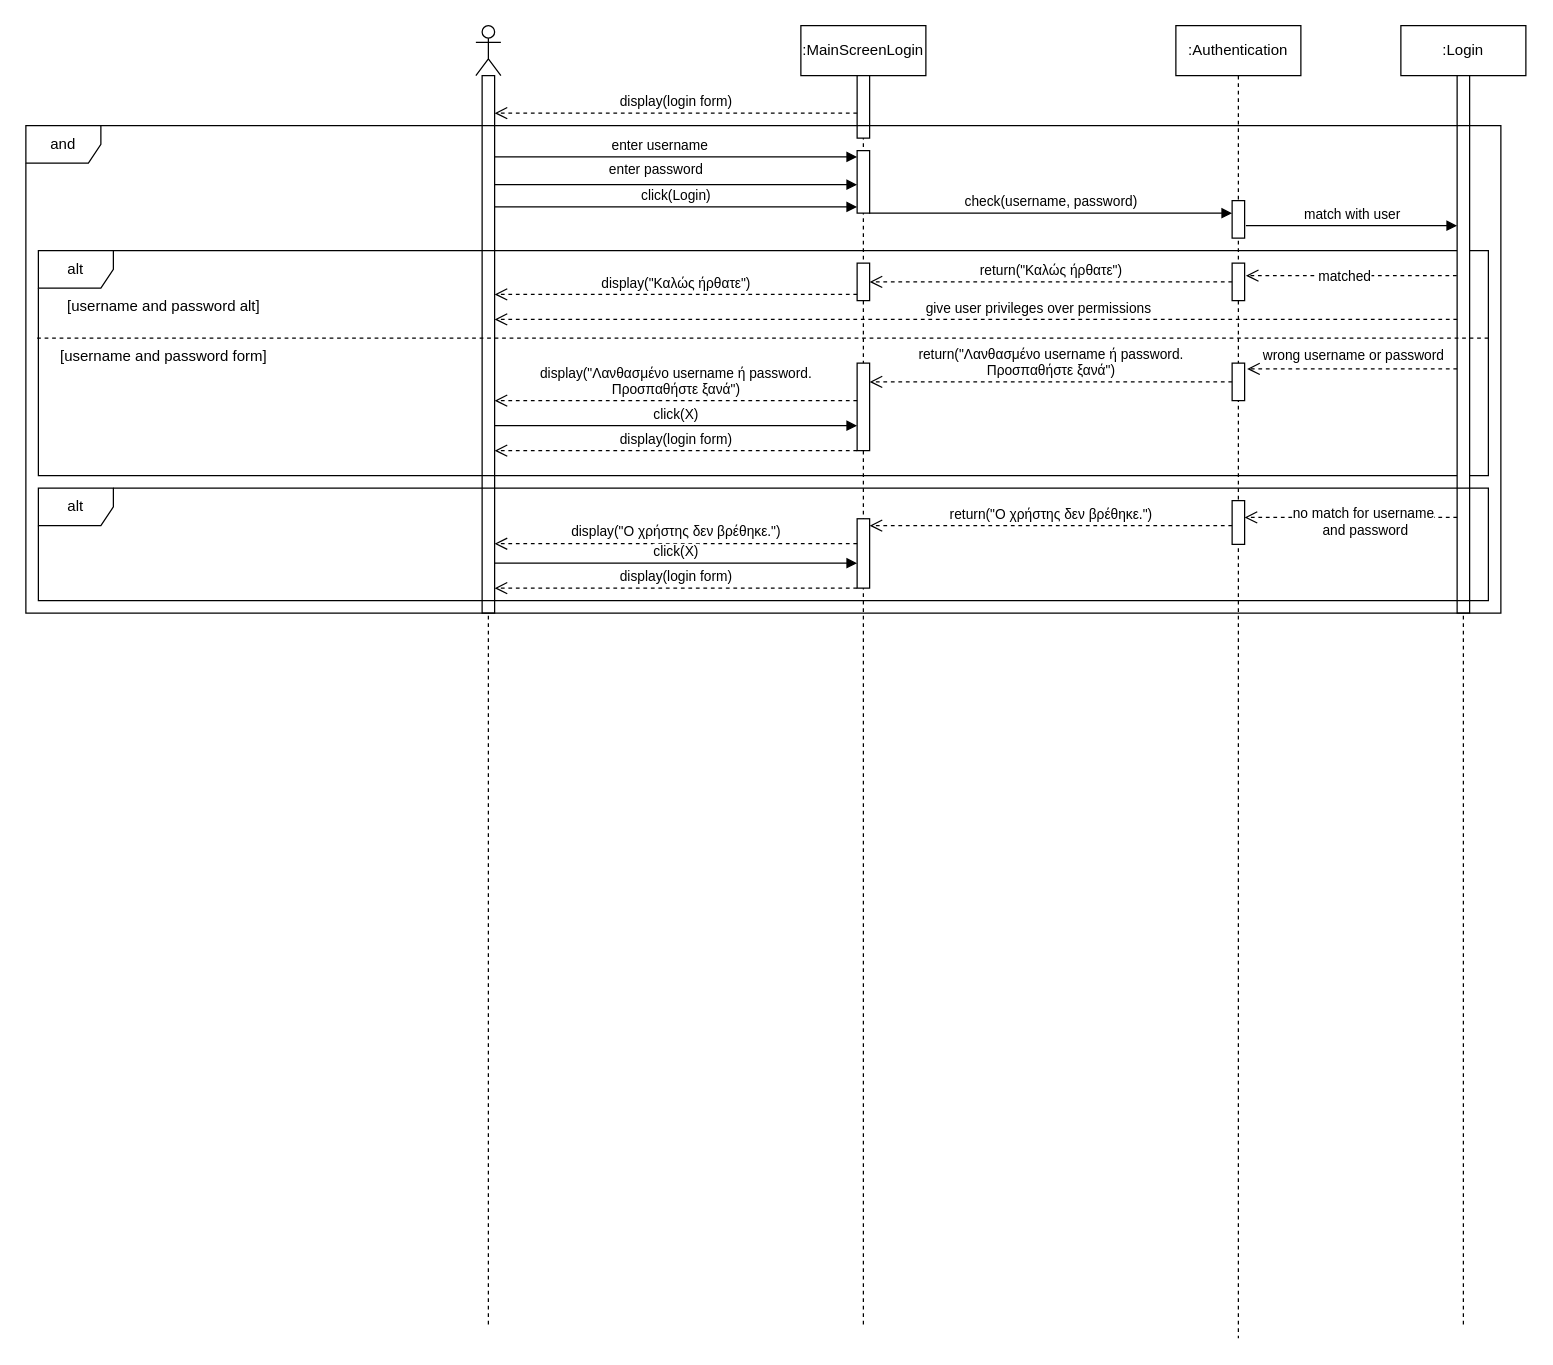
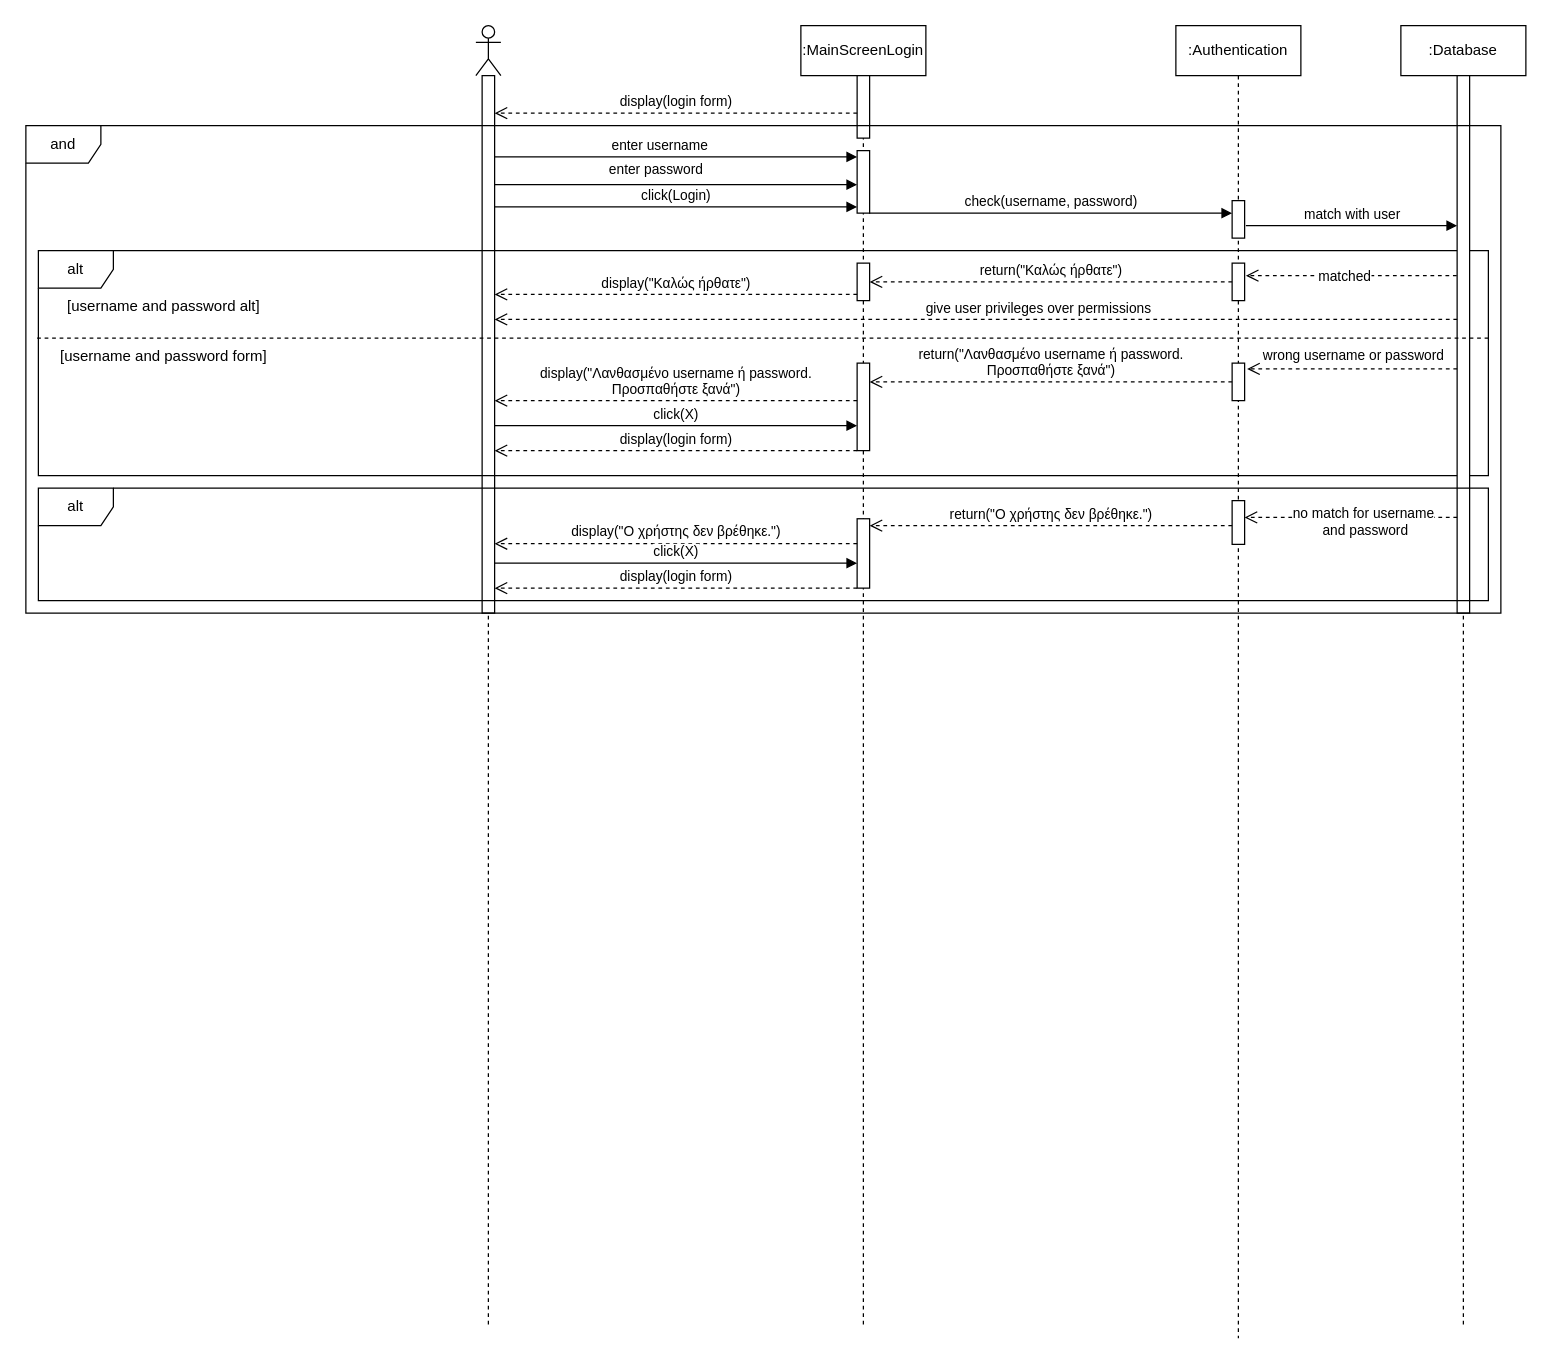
(1463, 51) -> (1463, 51)
